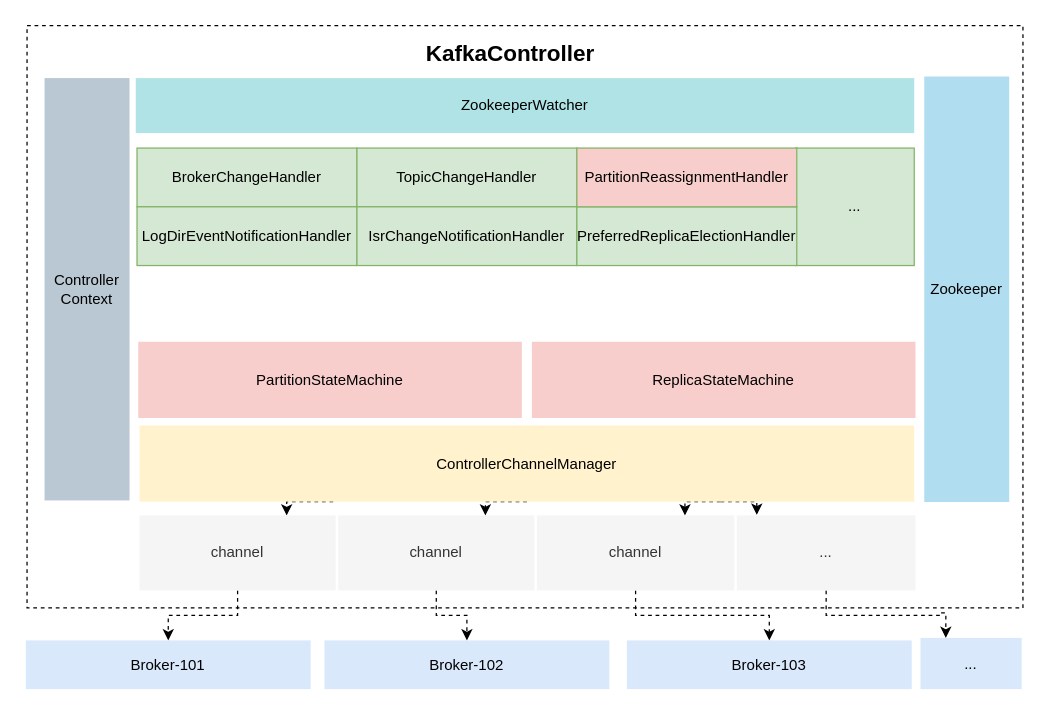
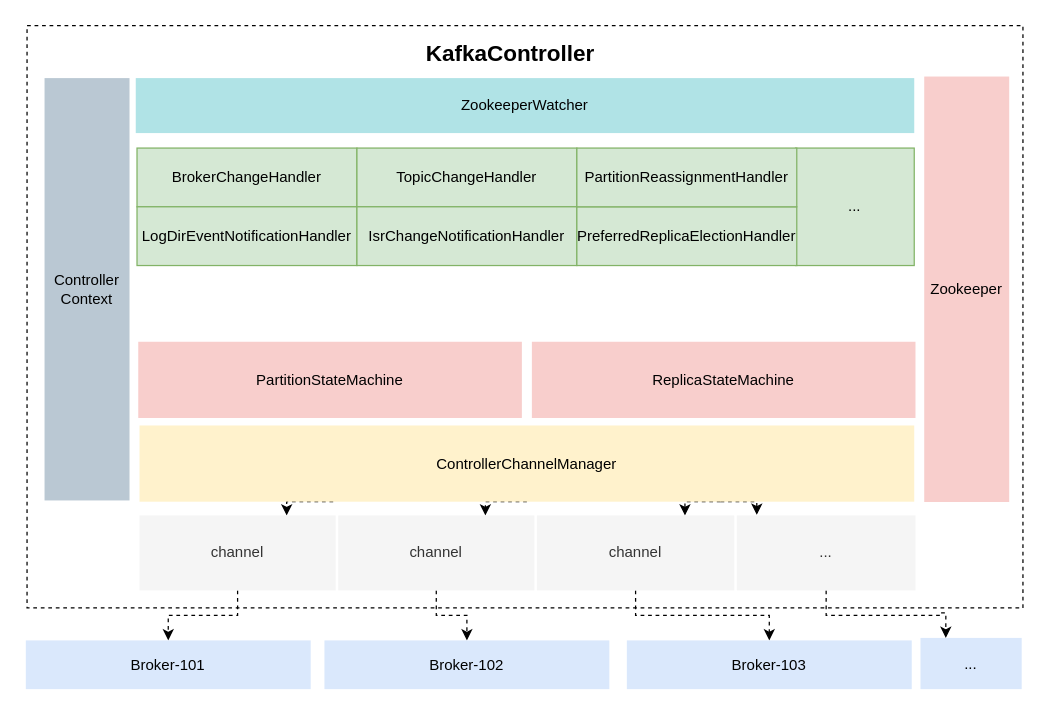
(687, 178) -> (687, 178)
(967, 289) -> (967, 289)
